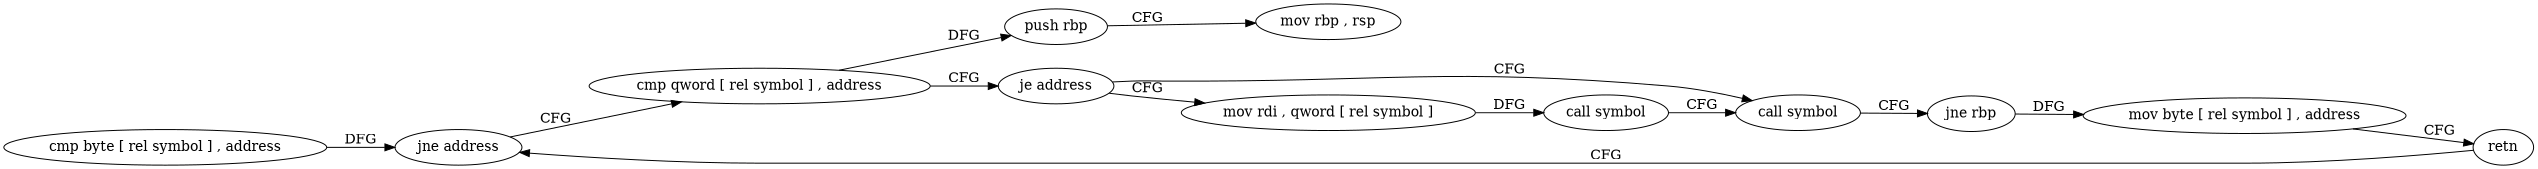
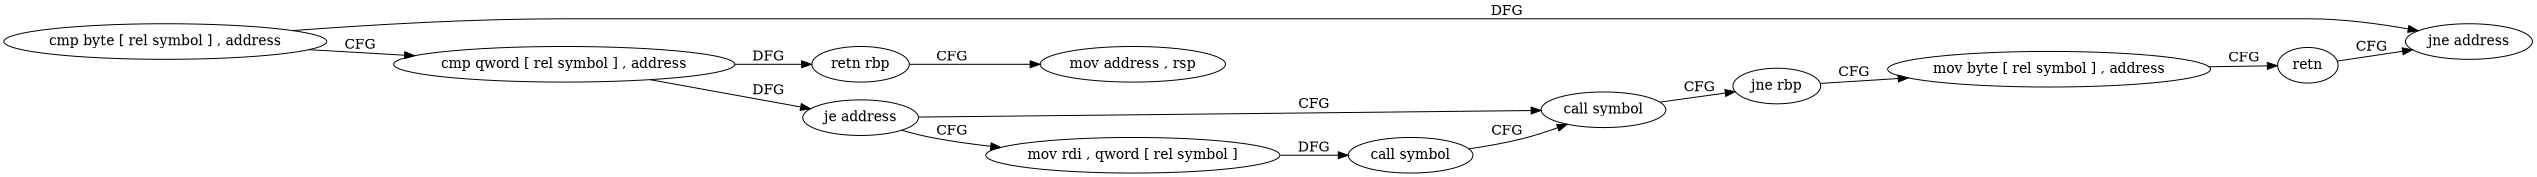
(1328, 22) -> (1133, 64)
(1056, 27) -> (861, 64)
(964, 79) -> (769, 90)
(2049, 107) -> (1854, 73)
(591, 120) -> (357, 52)
